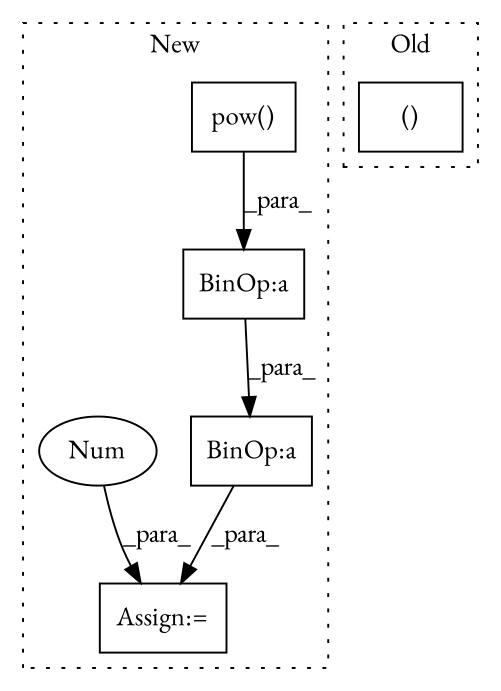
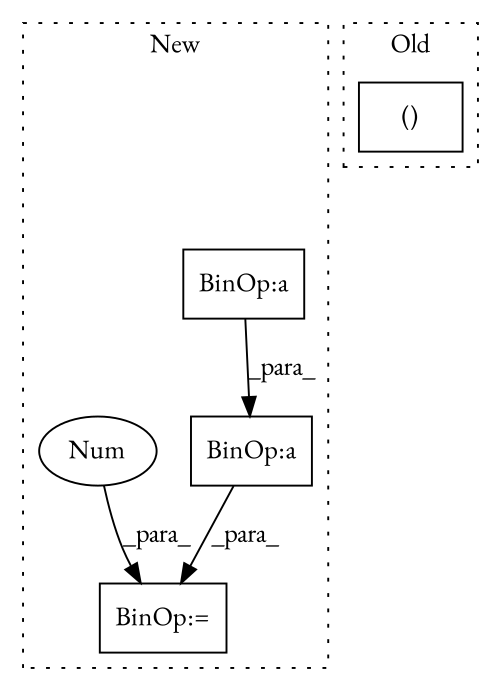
(244, 117) -> none
(163, 618) -> (163, 618)
